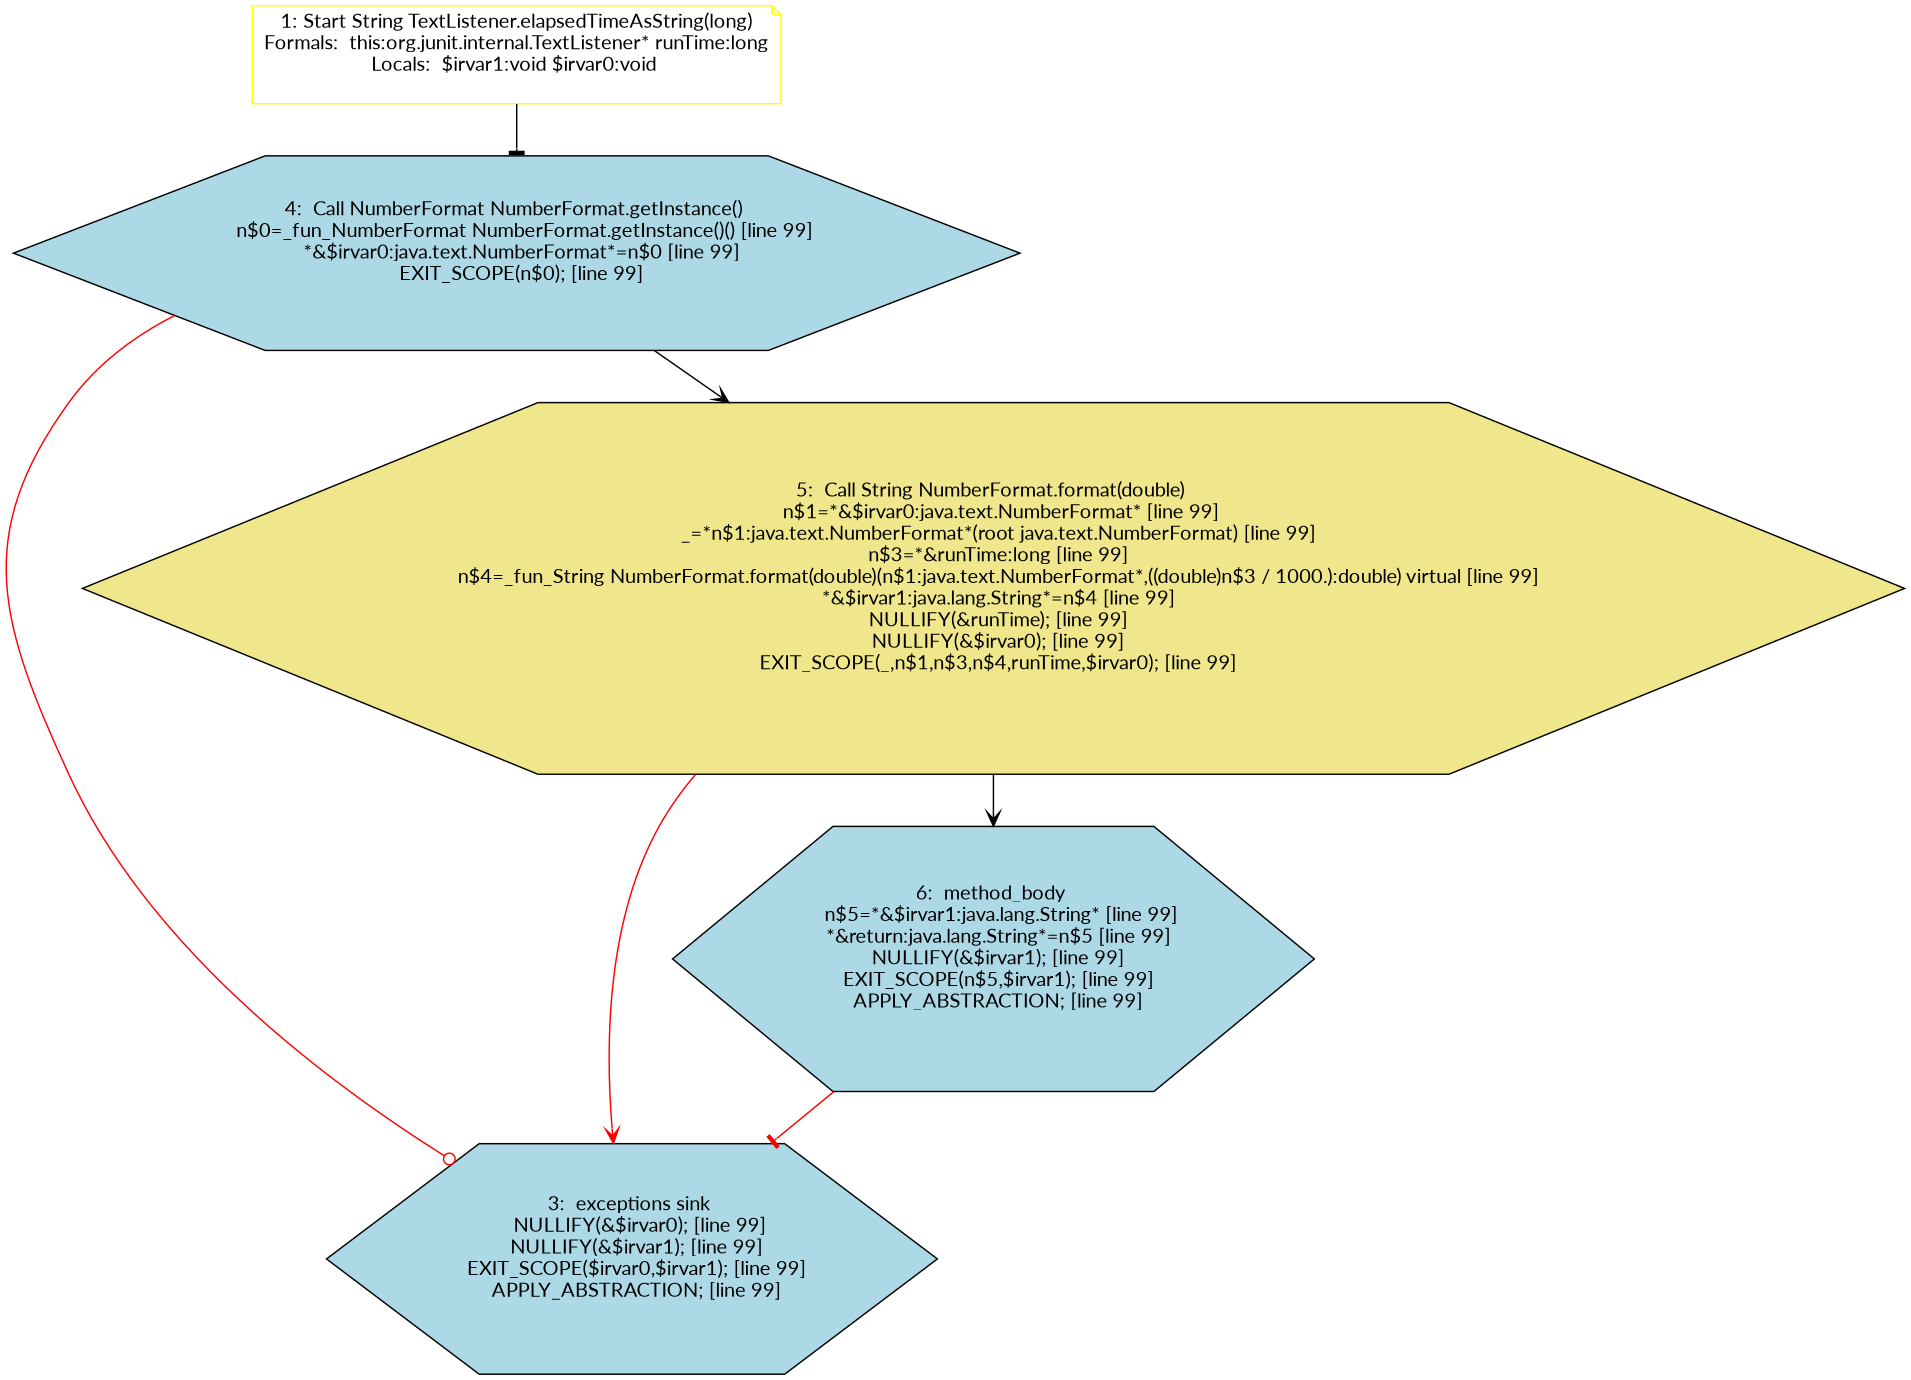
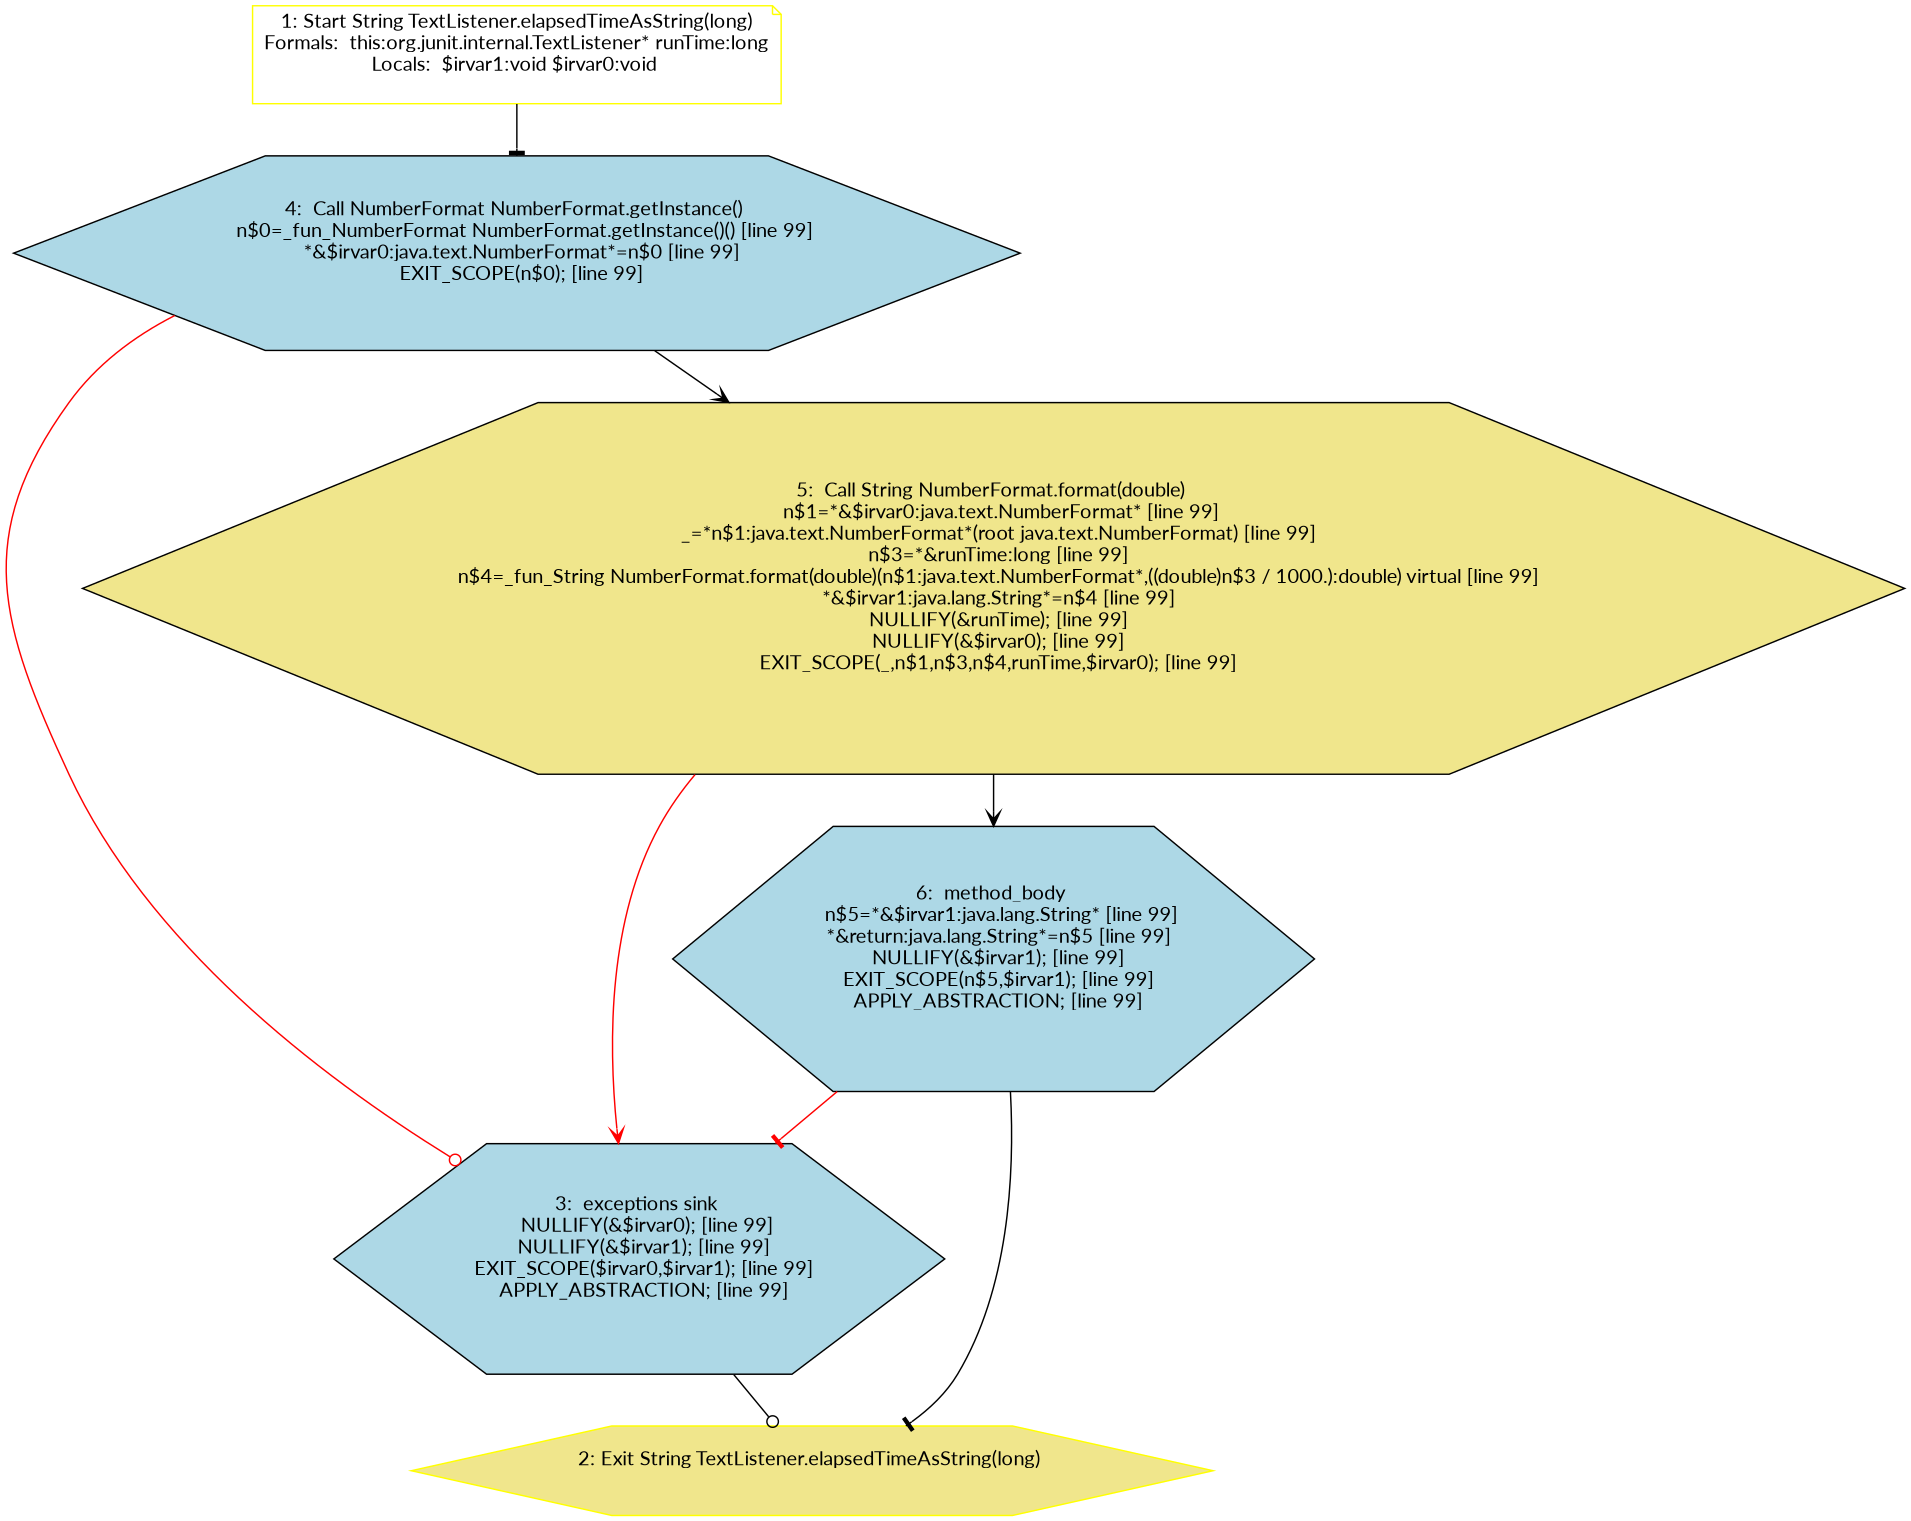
none -> (812, 1471)
